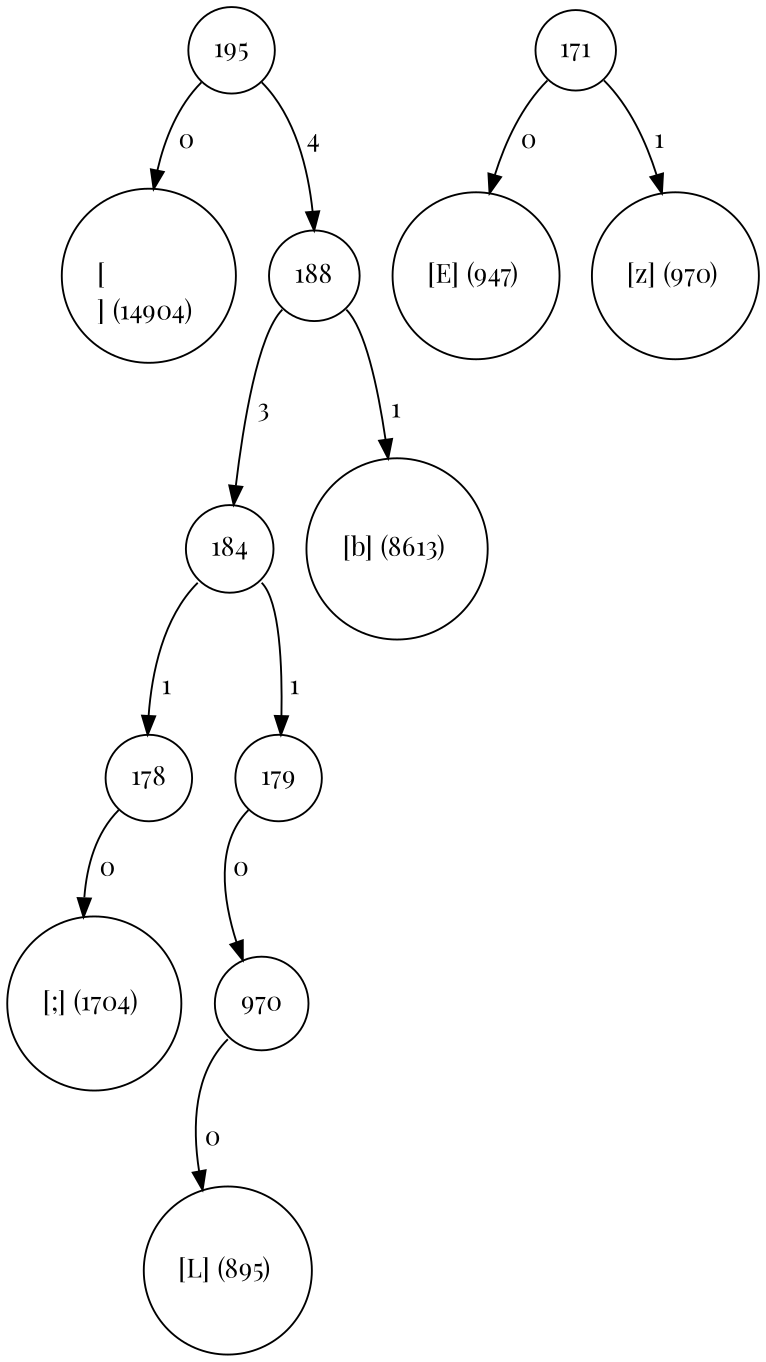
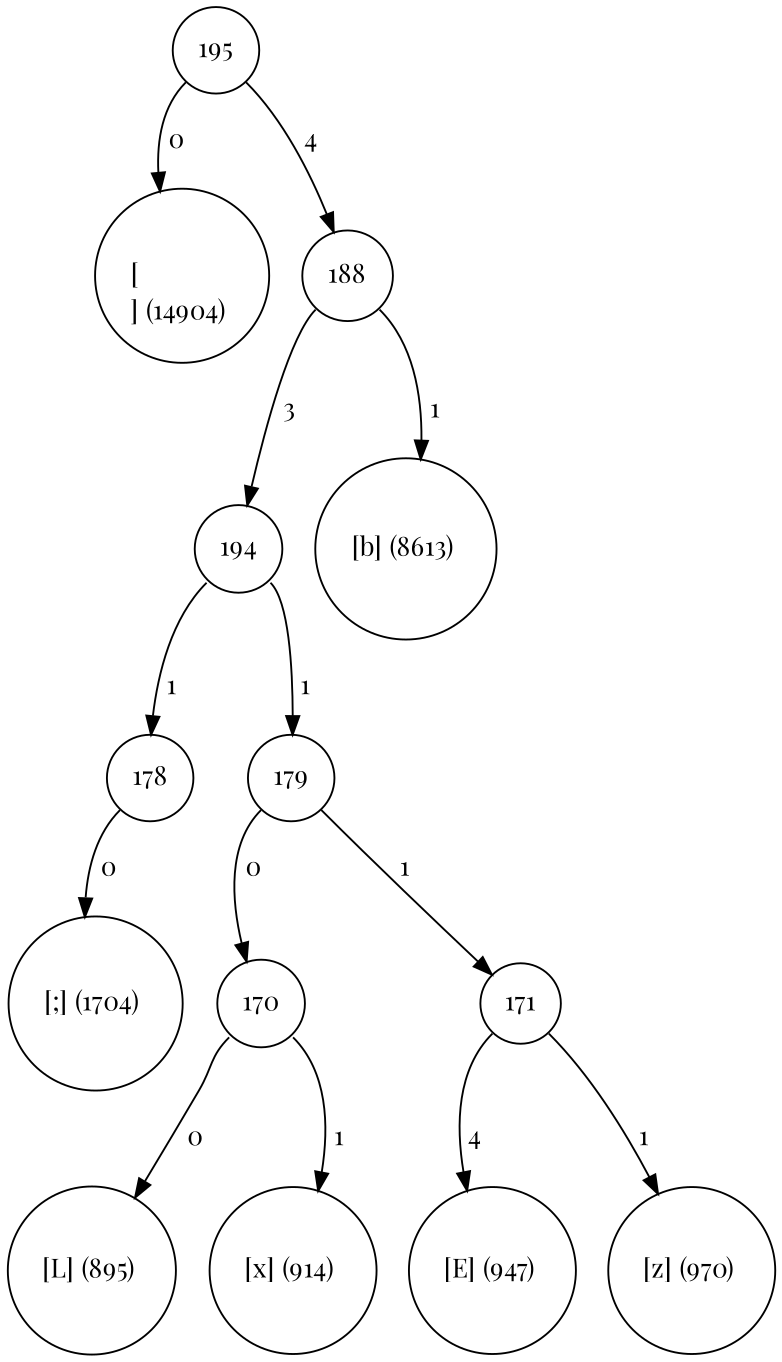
(526, 141) -> (472, 1138)
(230, 549) -> (239, 549)
none -> (399, 886)
(262, 1004) -> (261, 1004)
none -> (293, 1271)
